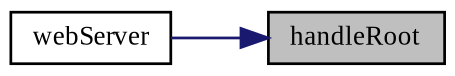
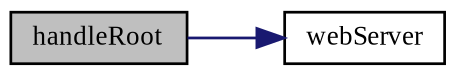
(206, 38) -> (222, 38)
